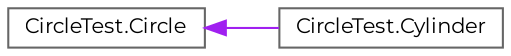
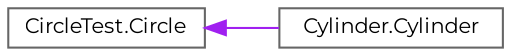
(391, 28) -> (391, 28)
